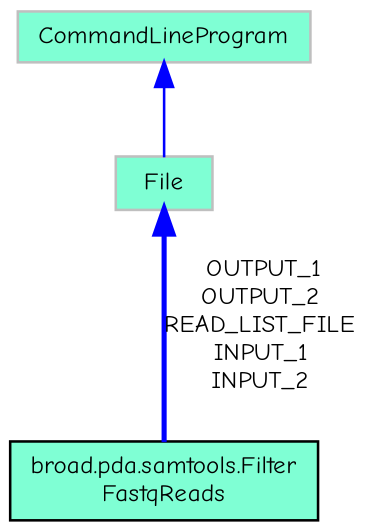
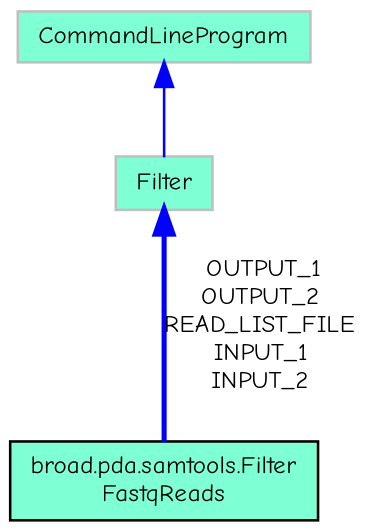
(164, 183) -> (164, 183)
